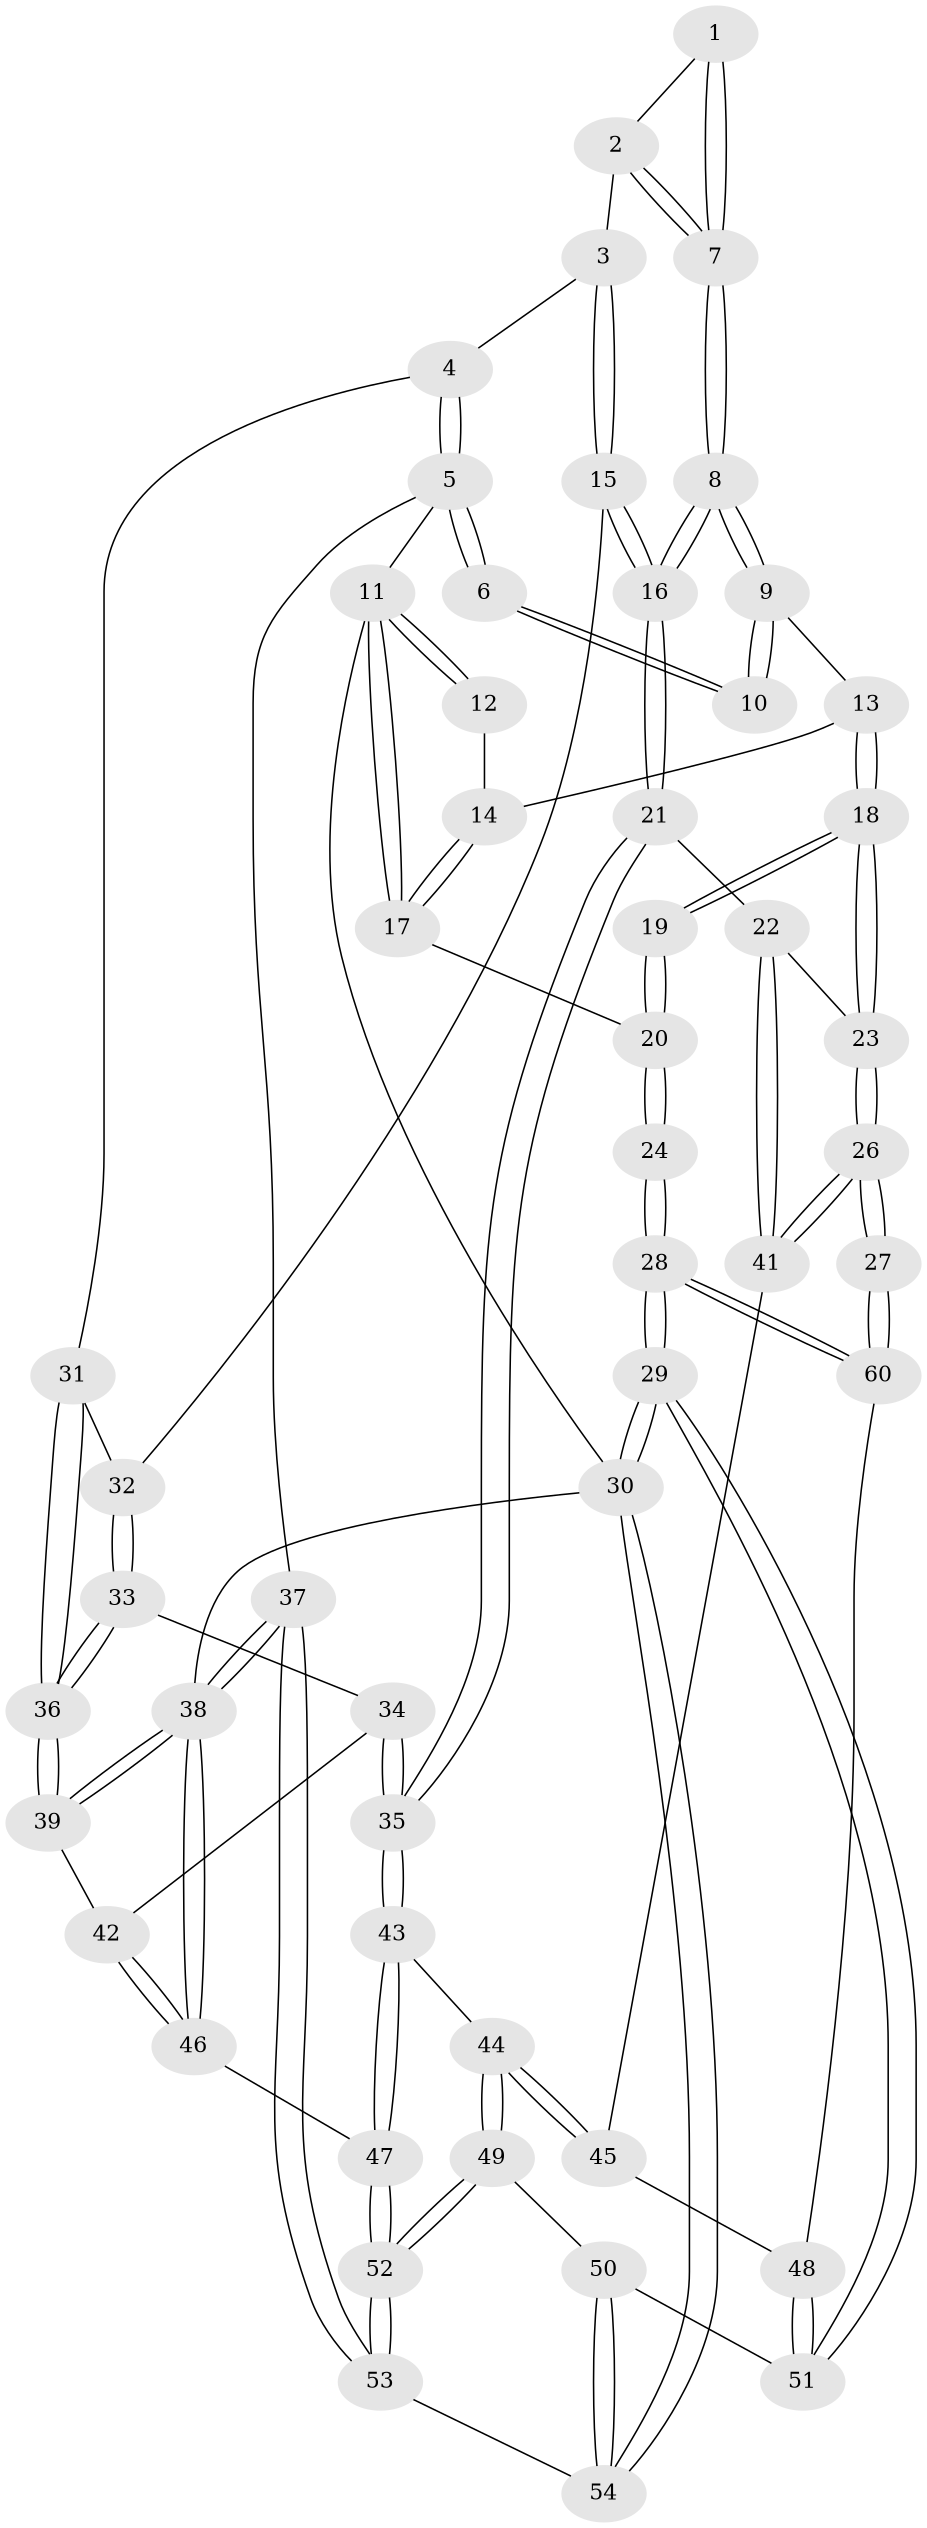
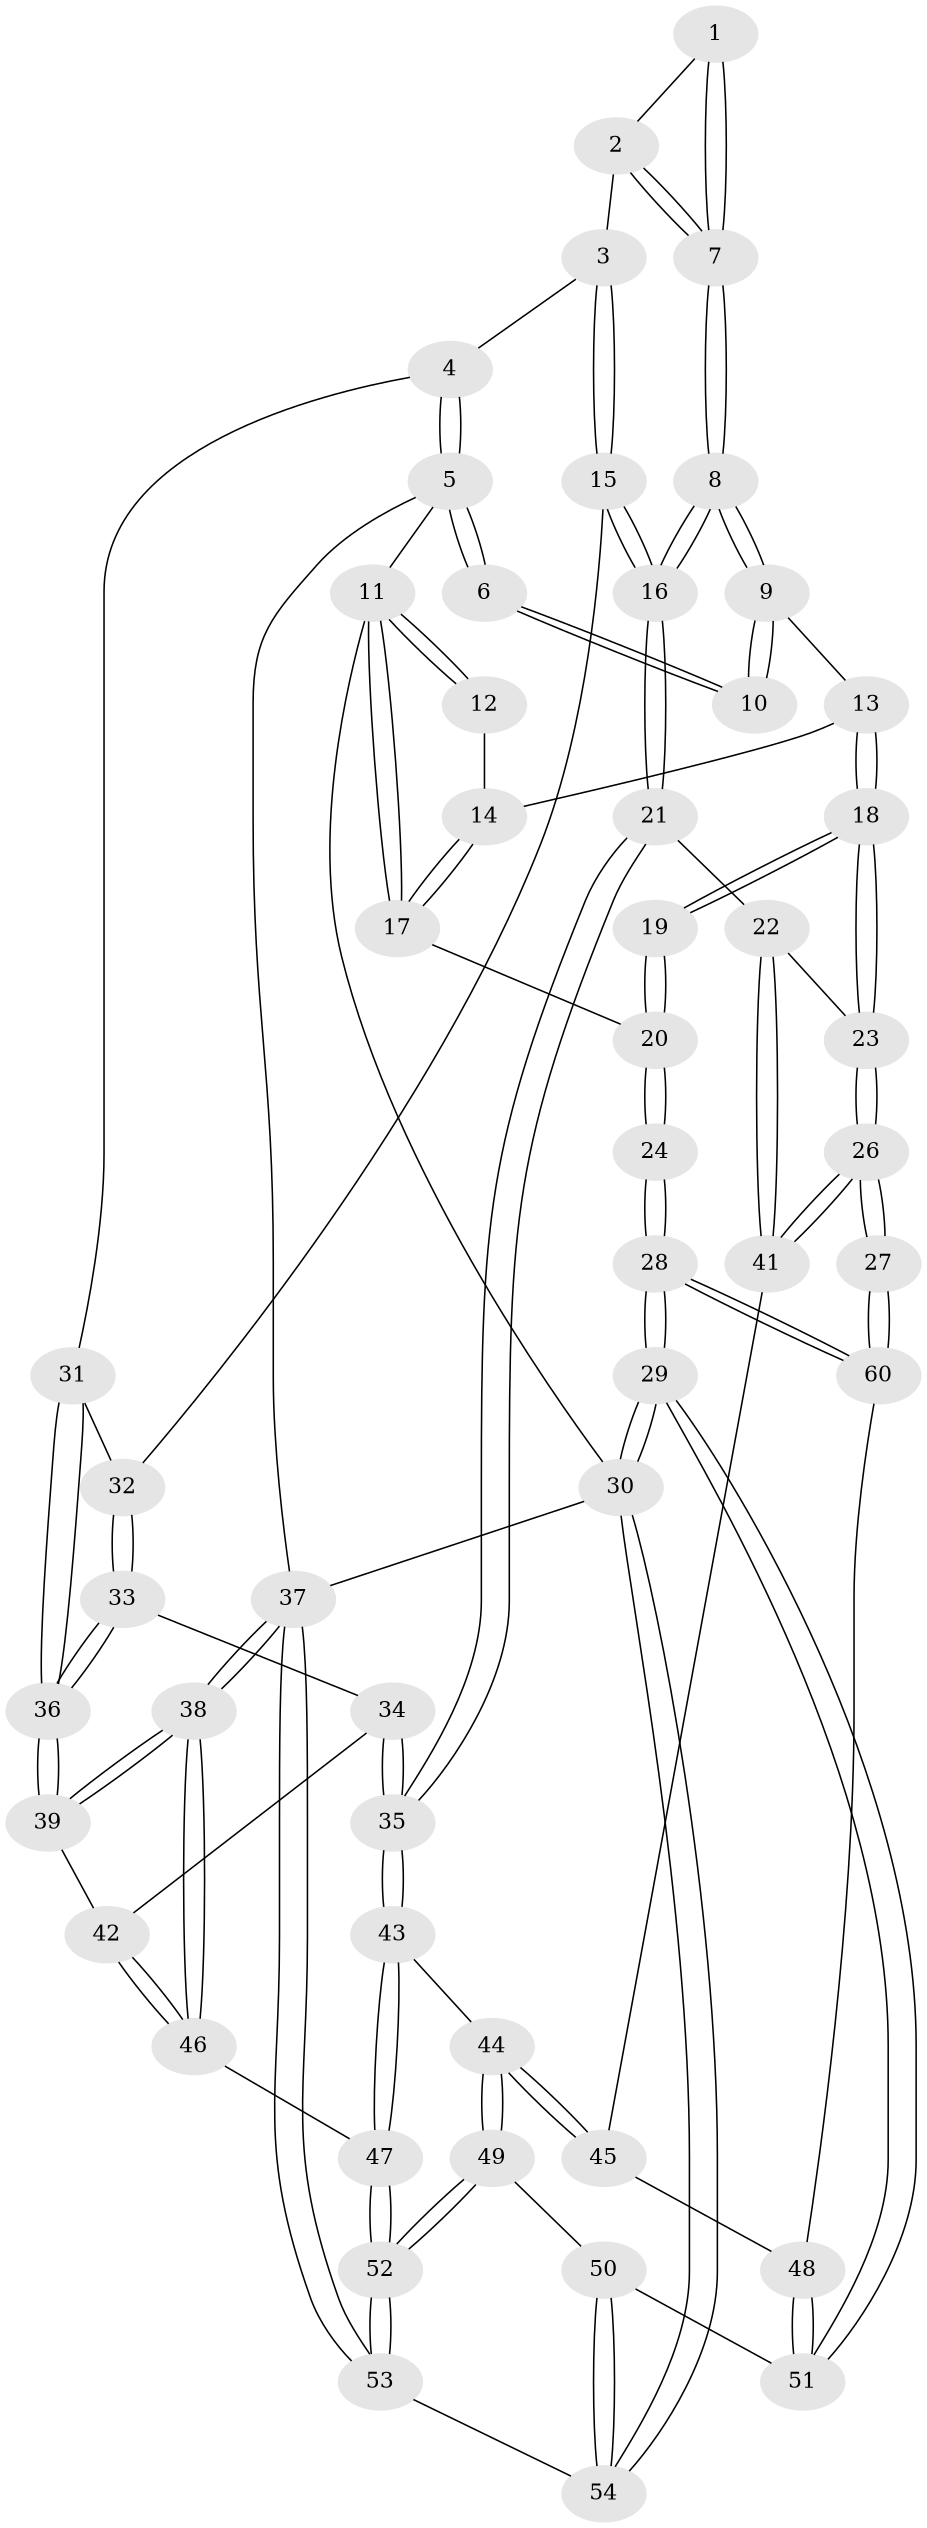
(344, 1529) -> (457, 1543)
